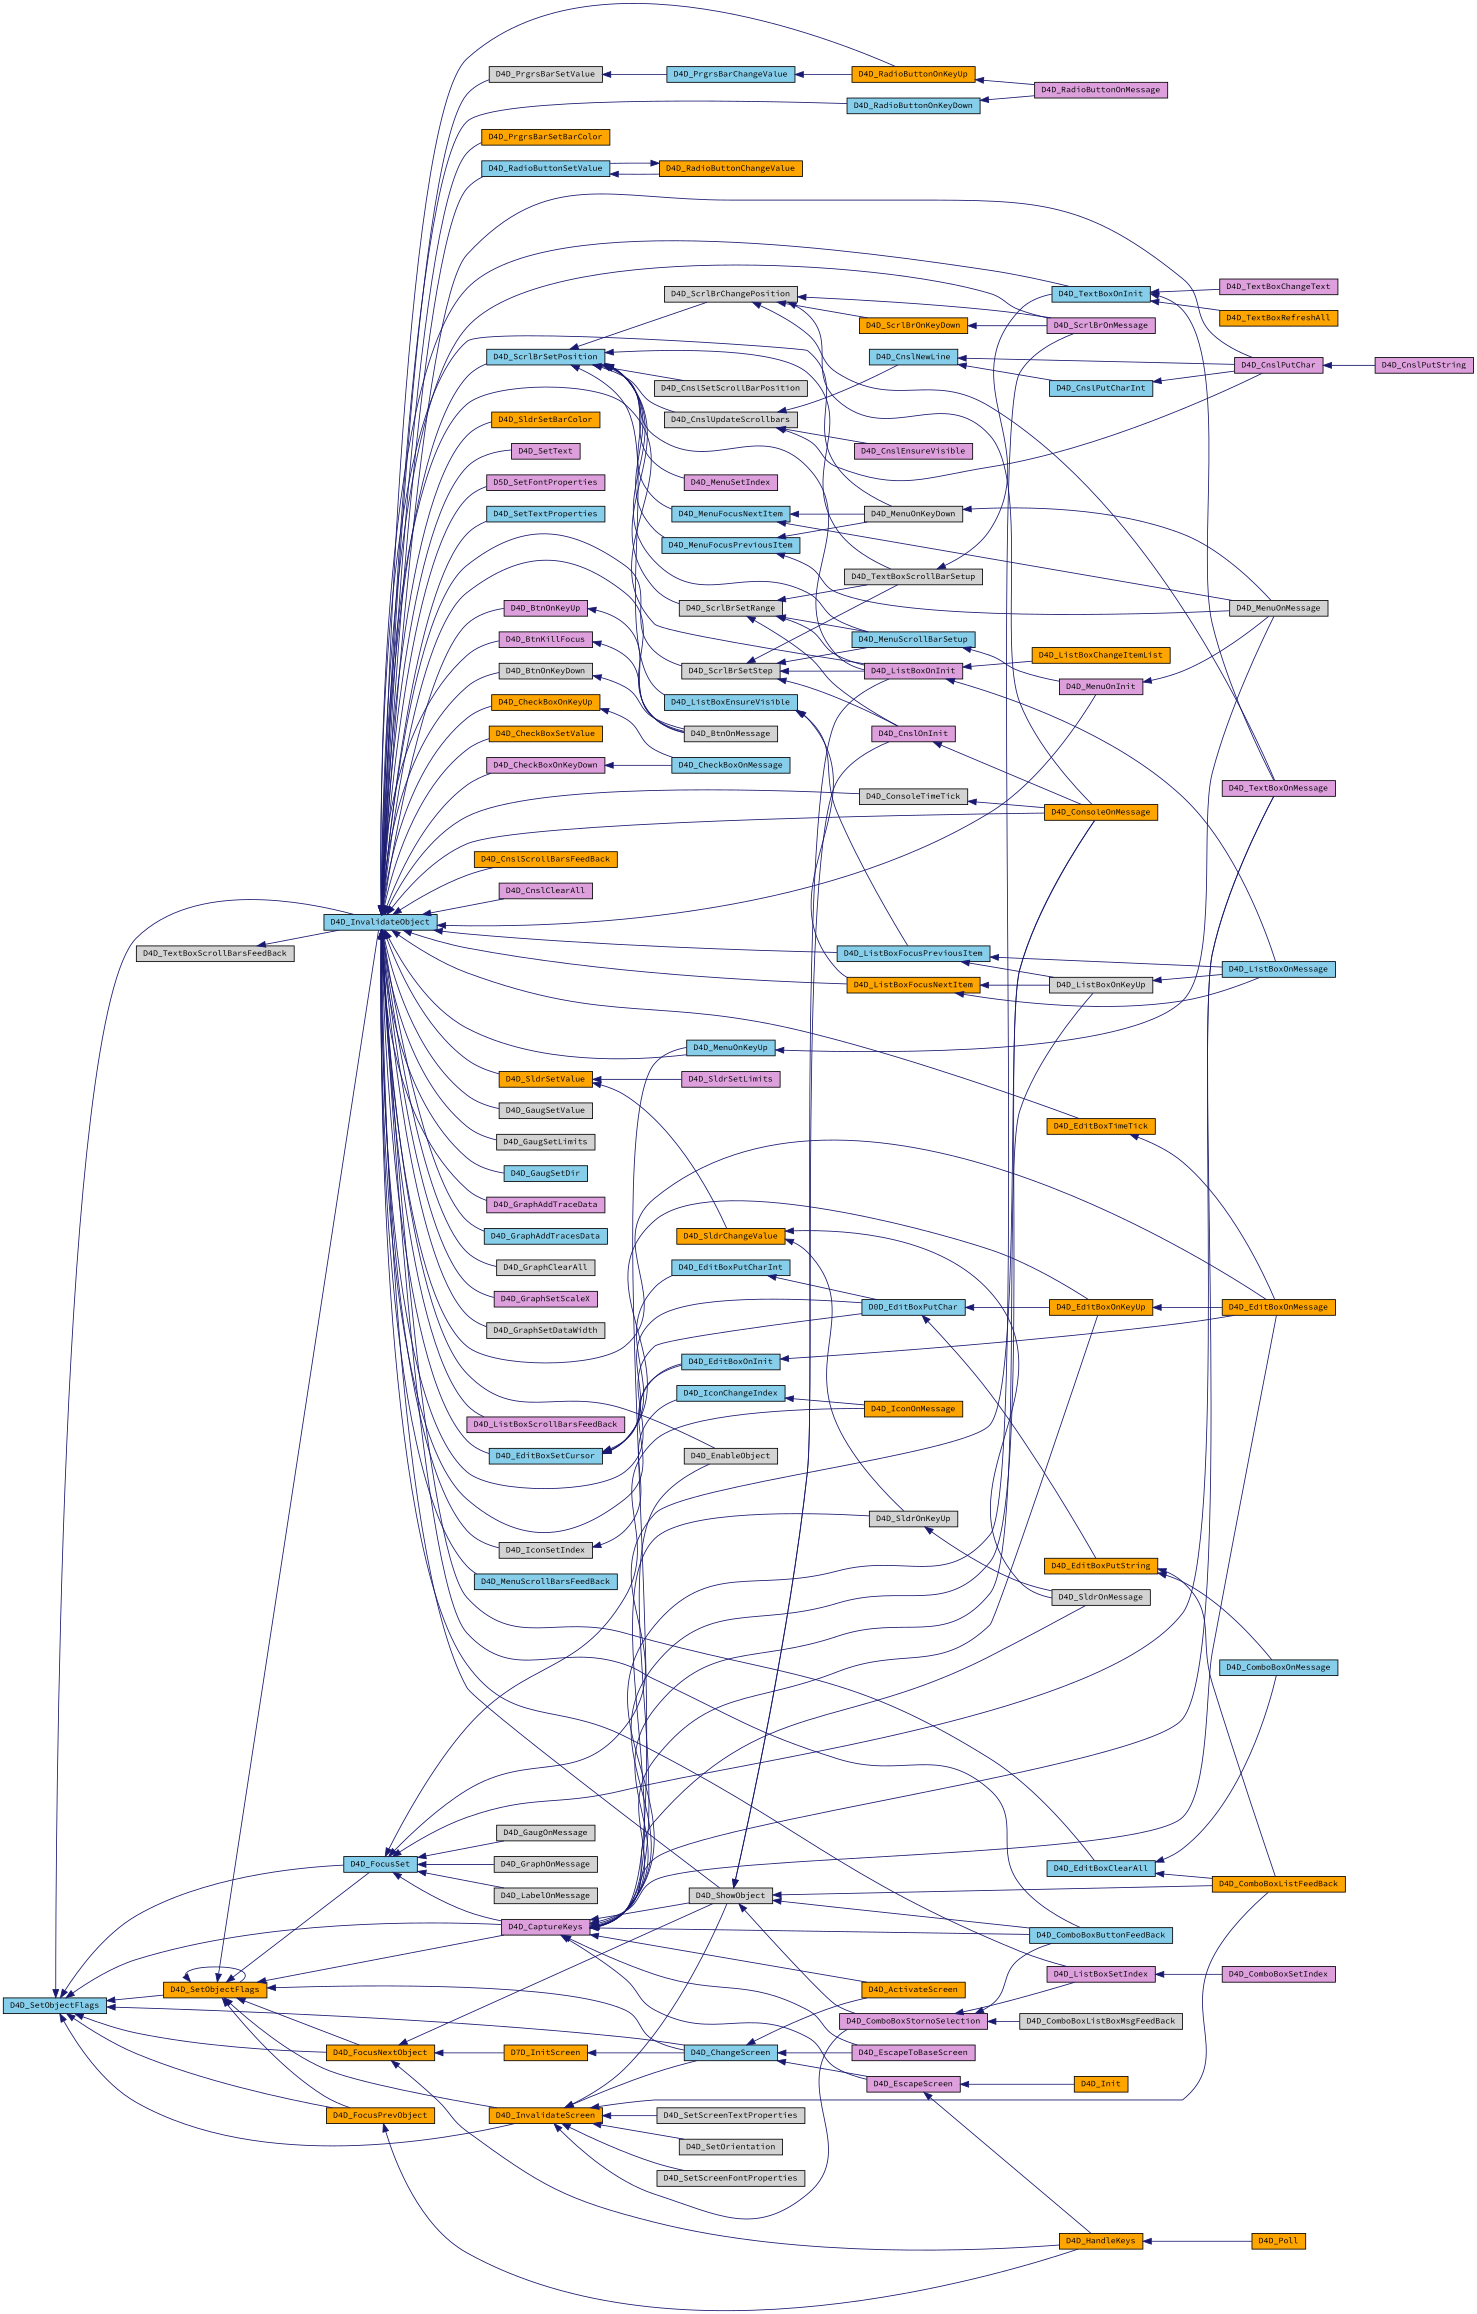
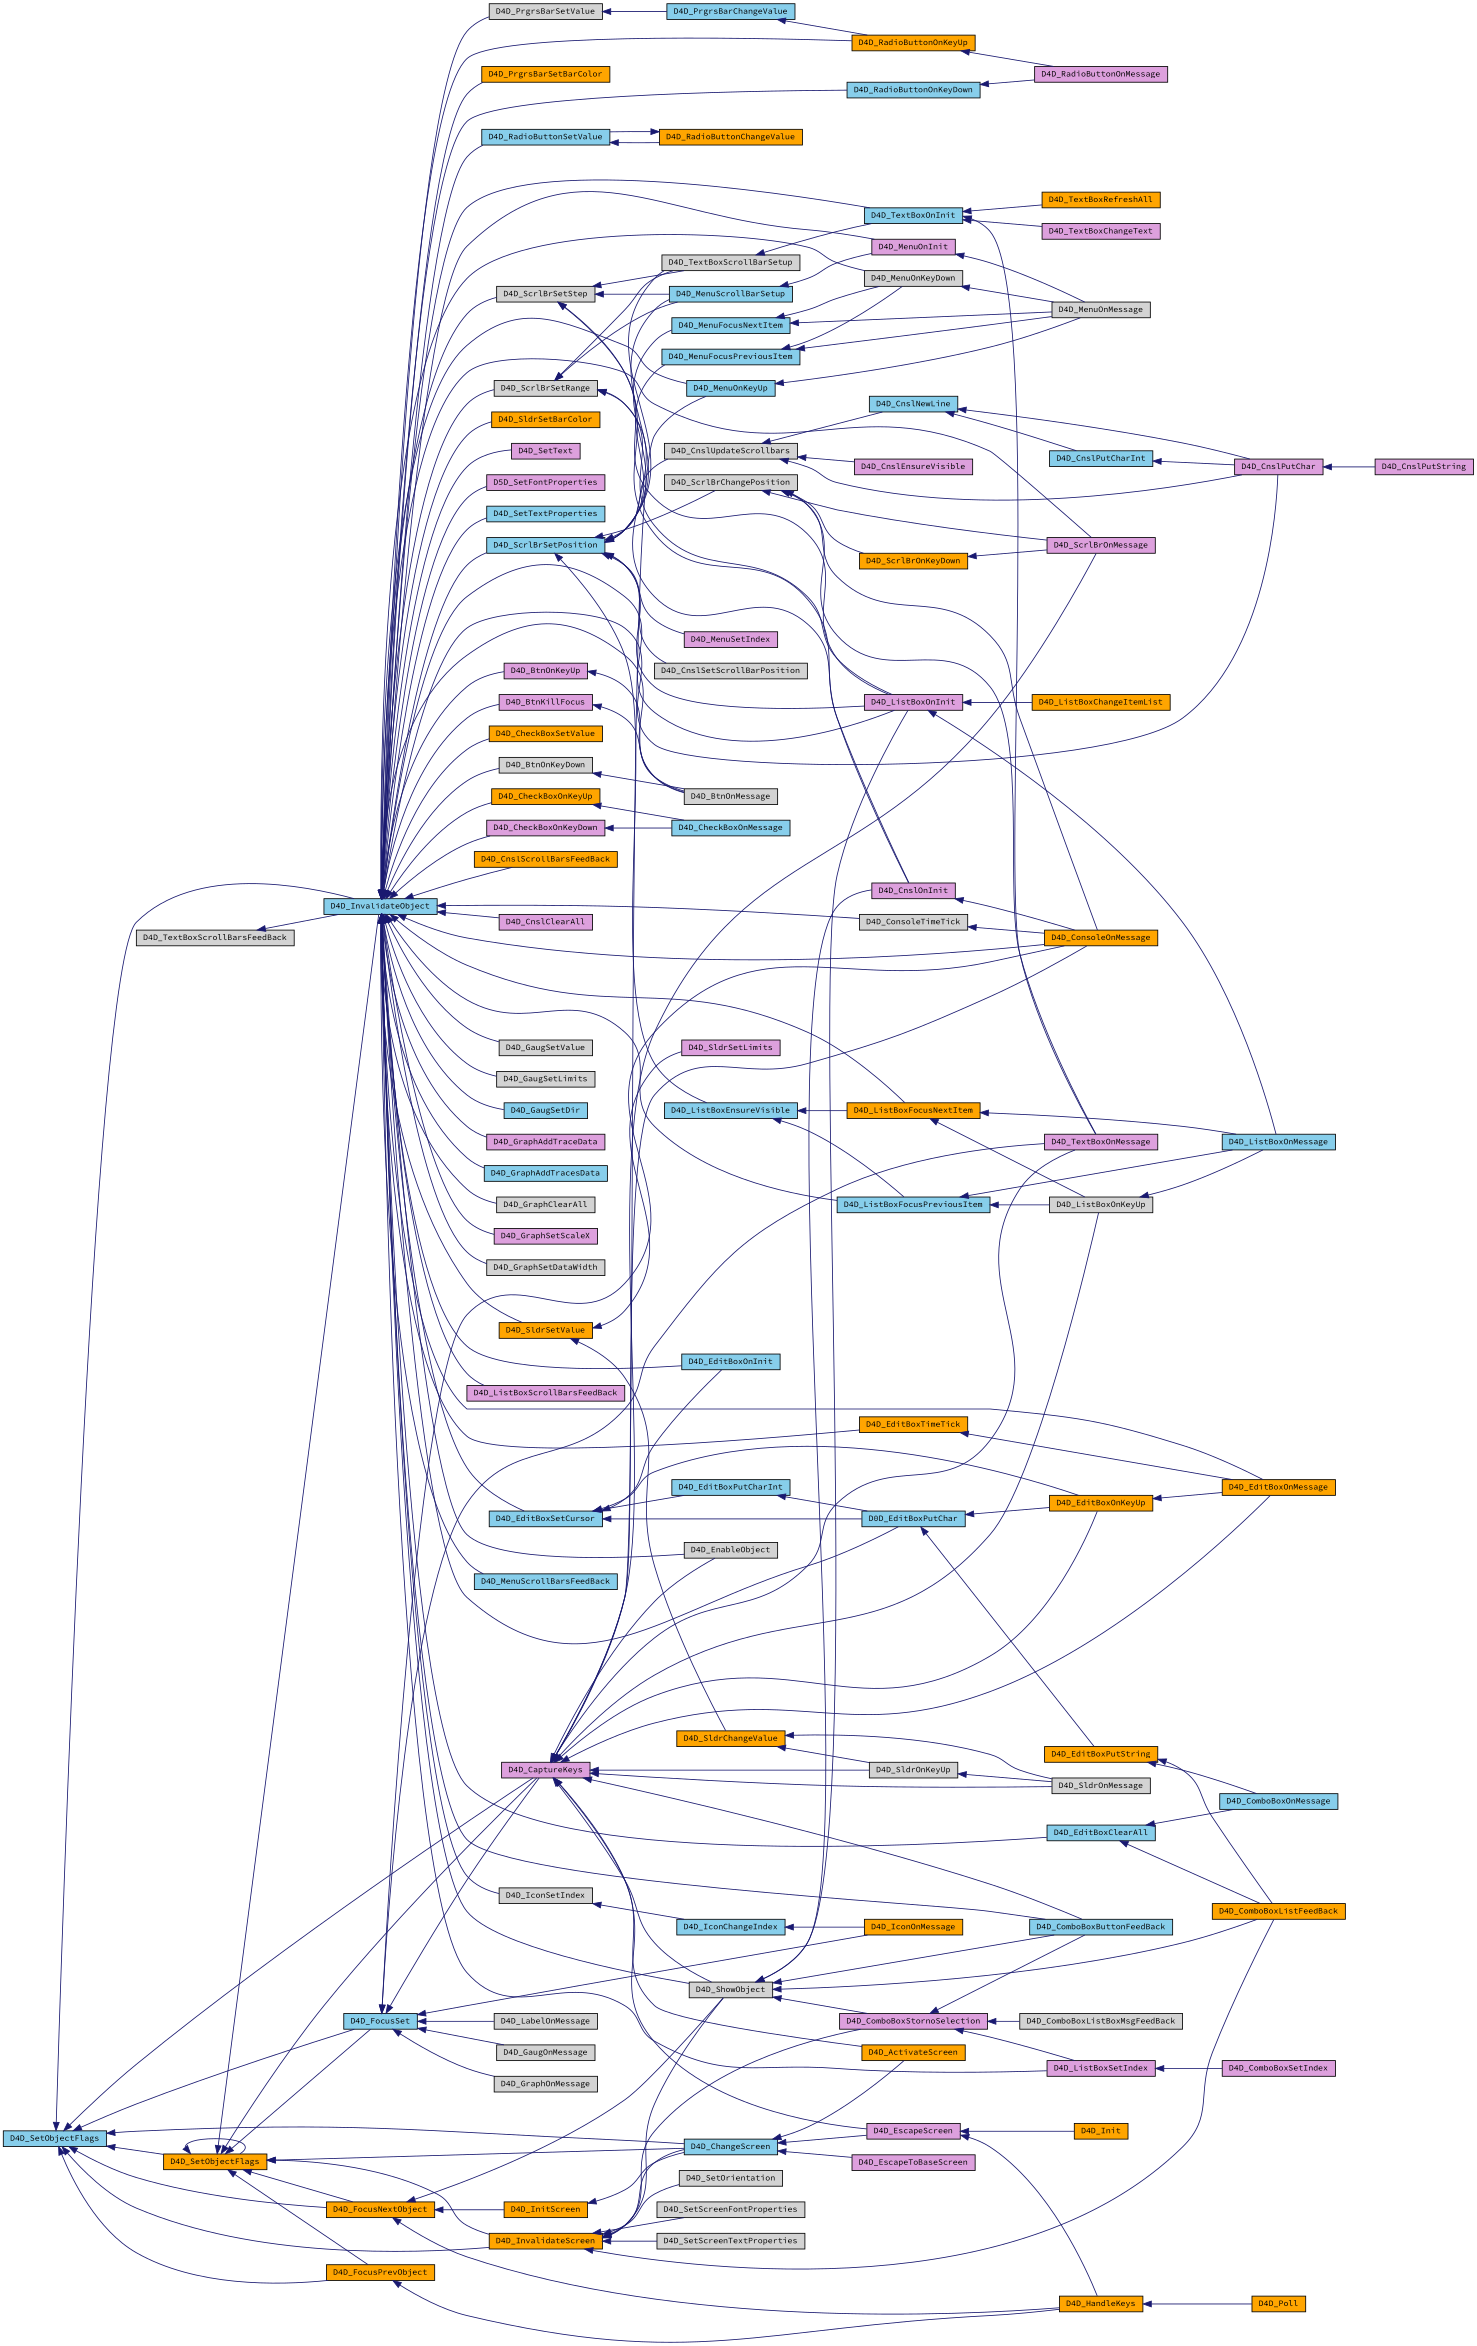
(638, 490) -> (414, 548)
(1001, 1342) -> none
(717, 1987) -> none
(546, 2053) -> (546, 2210)
